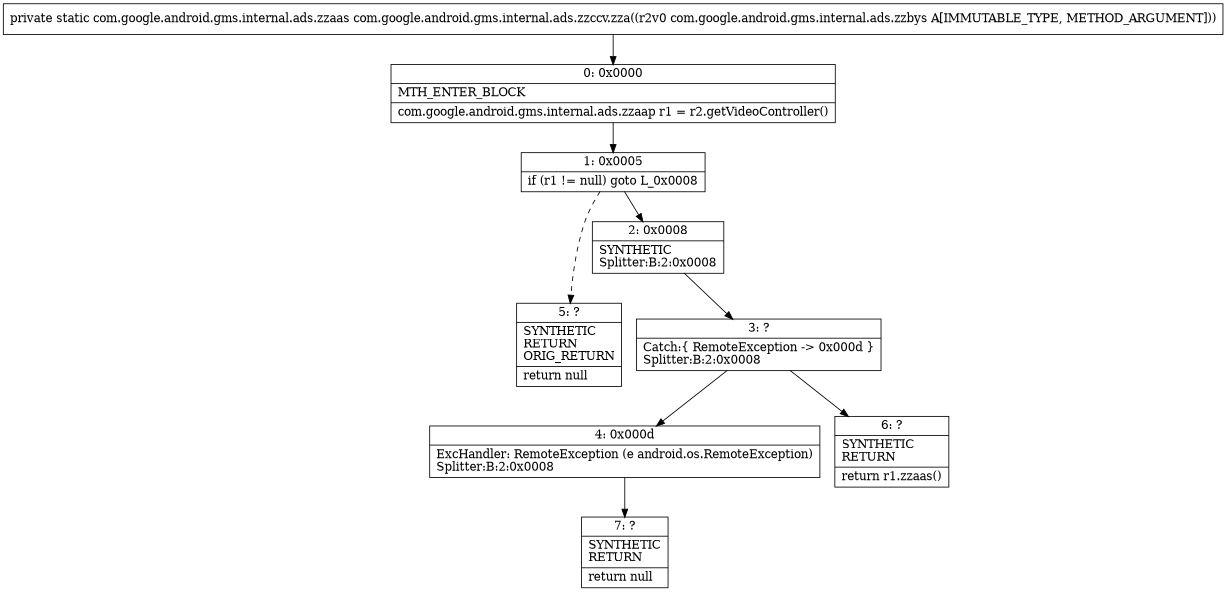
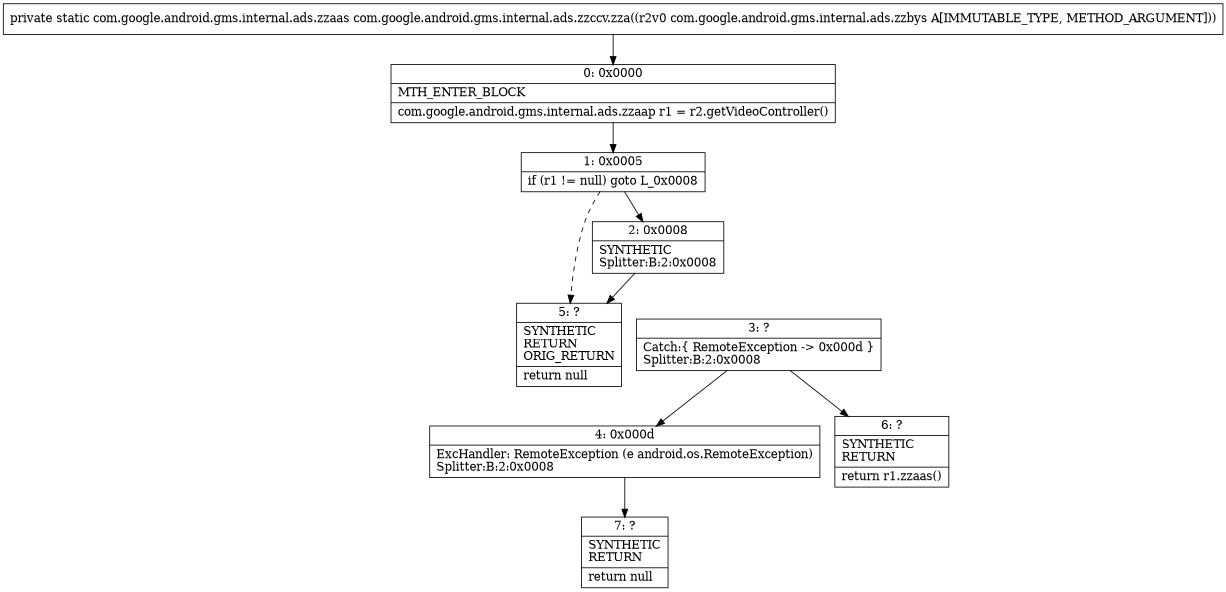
(705, 293) -> (624, 285)
